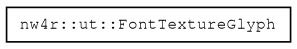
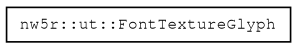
(149, 25) -> (149, 25)
